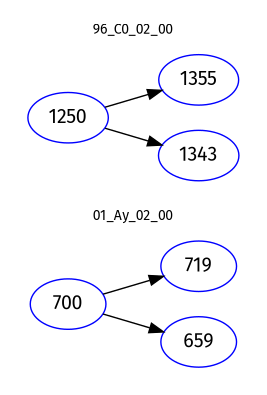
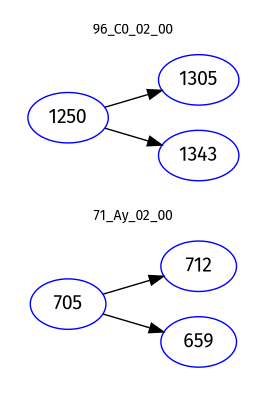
(199, 80) -> (199, 80)
(133, 217) -> (133, 217)
(199, 266) -> (199, 266)
(68, 304) -> (68, 304)
